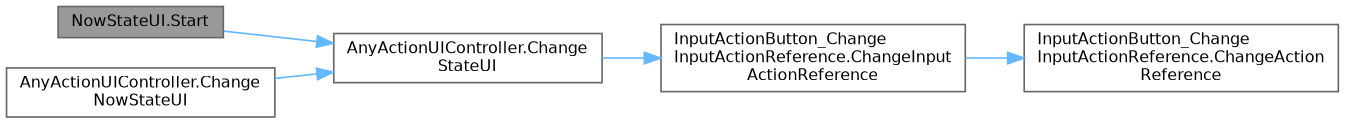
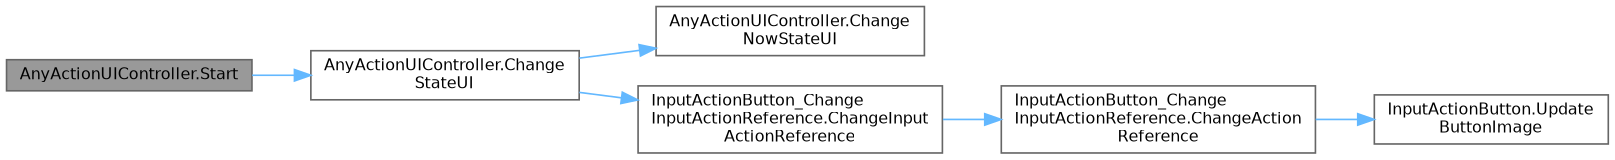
(141, 22) -> (129, 75)
(296, 76) -> (609, 54)
none -> (1491, 119)
